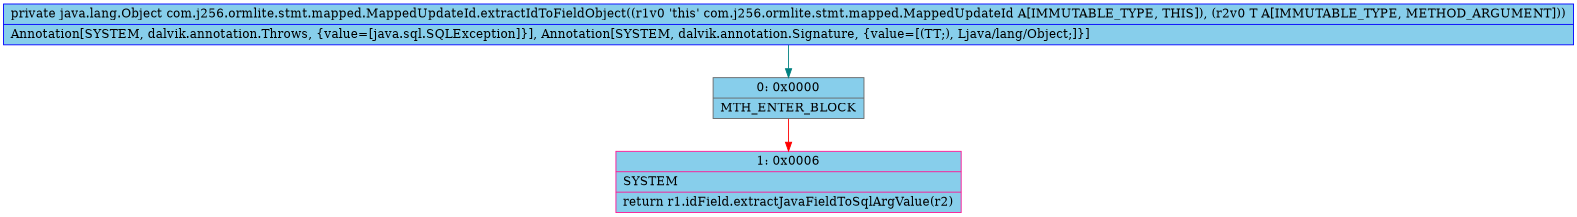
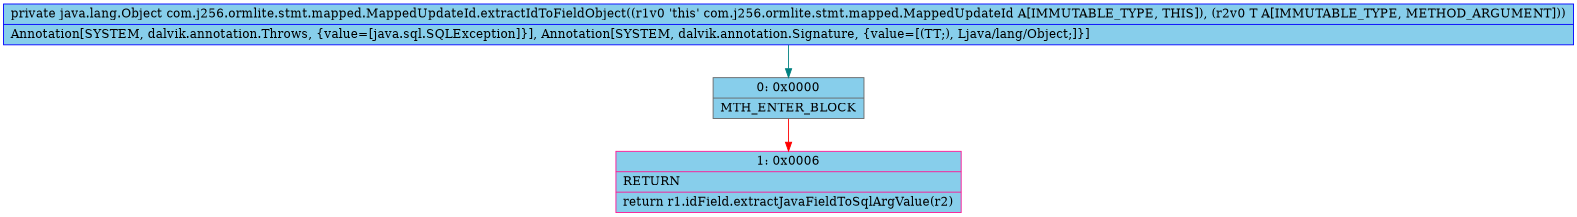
(651, 181) -> (652, 181)
